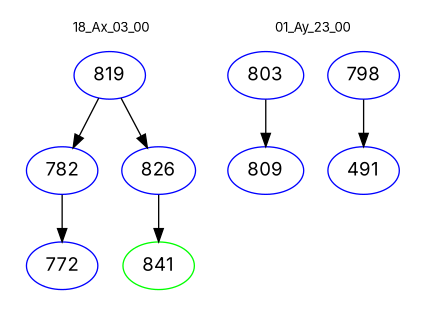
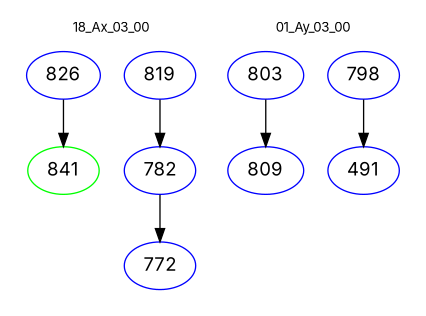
(313, 28) -> (313, 28)
(131, 117) -> none
